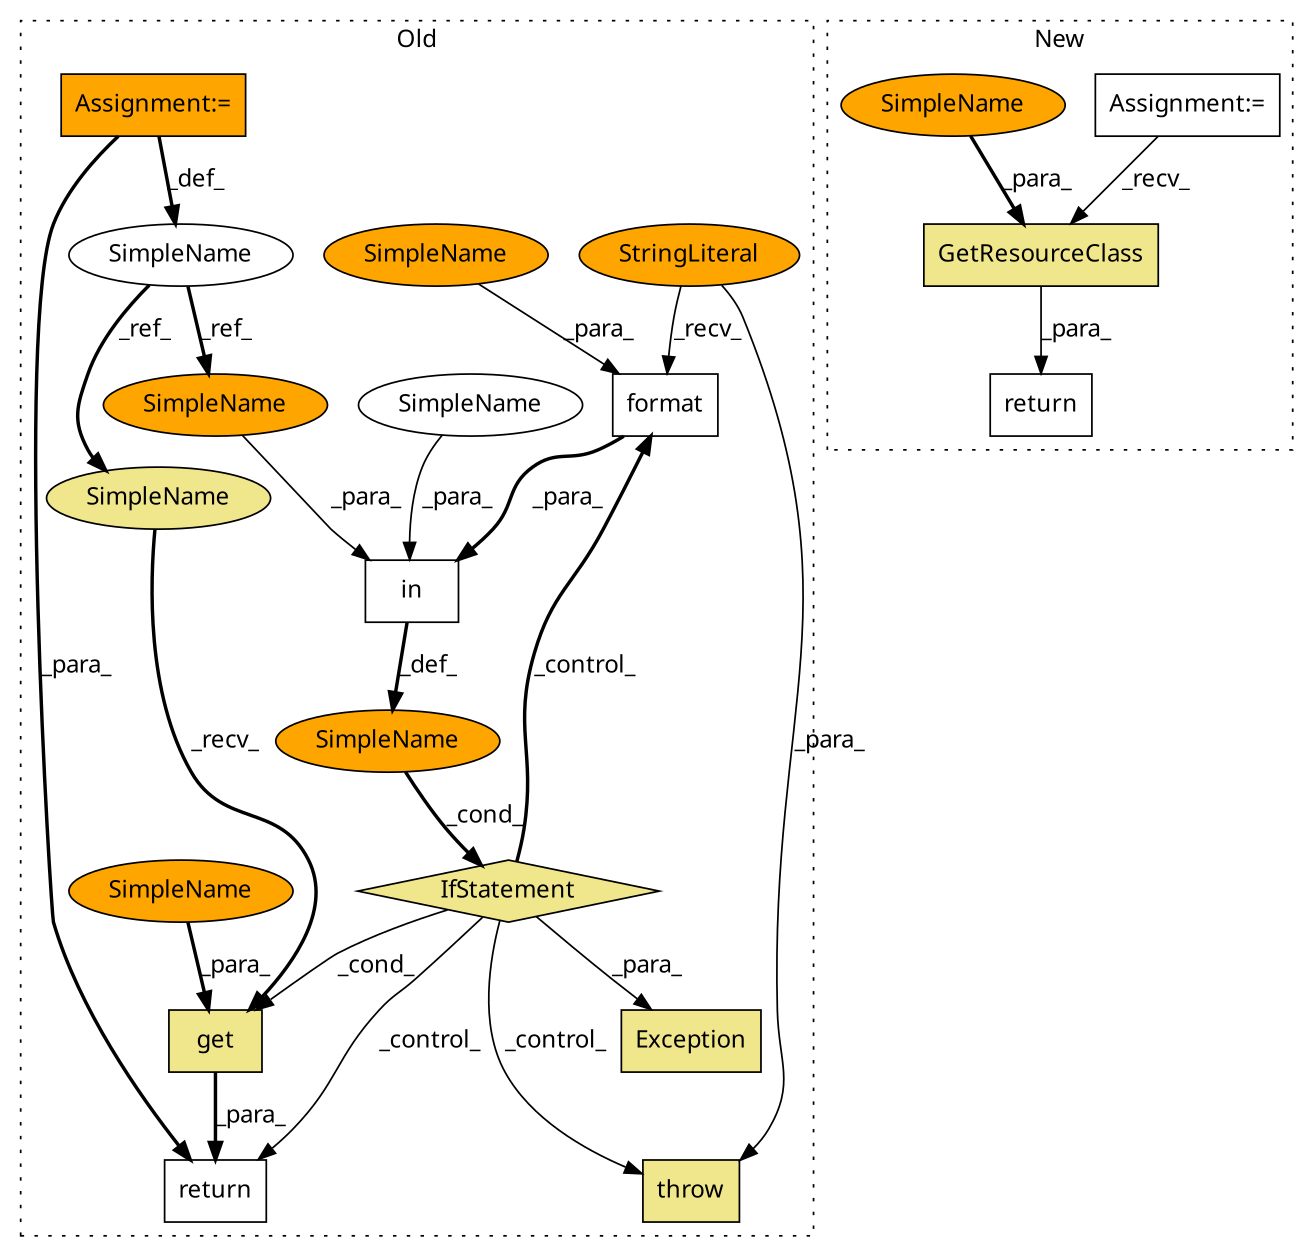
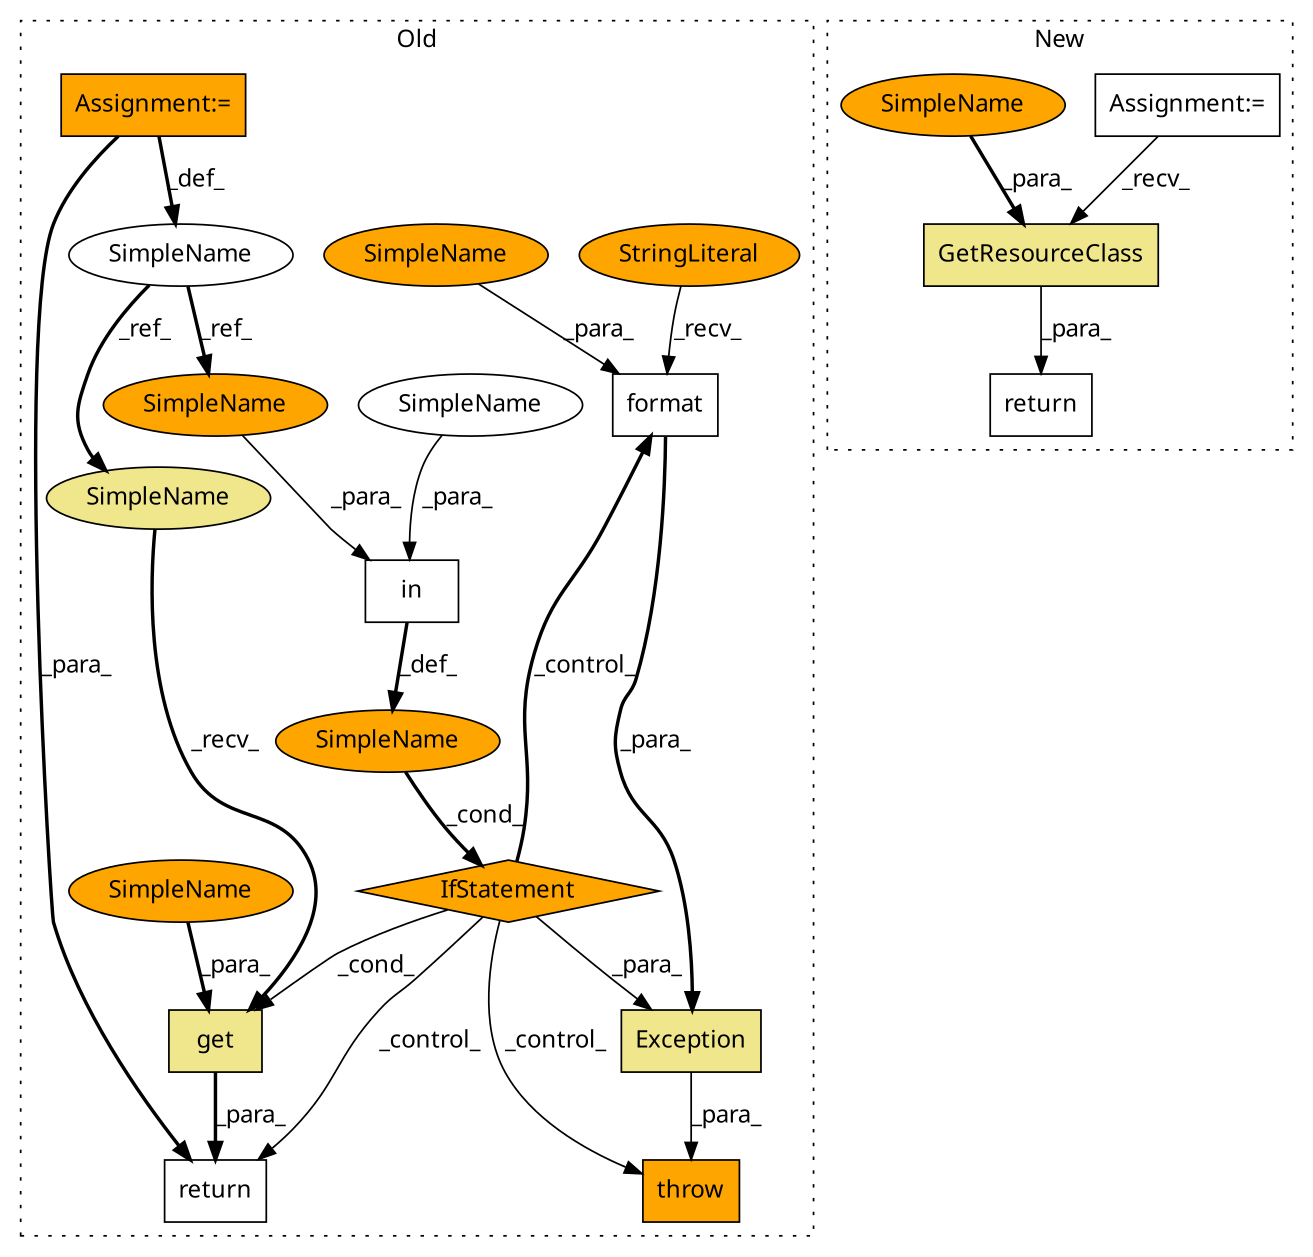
(530, 469) -> (618, 721)
(795, 714) -> (691, 1107)
(508, 891) -> (508, 891)
(691, 1191) -> (691, 1191)
